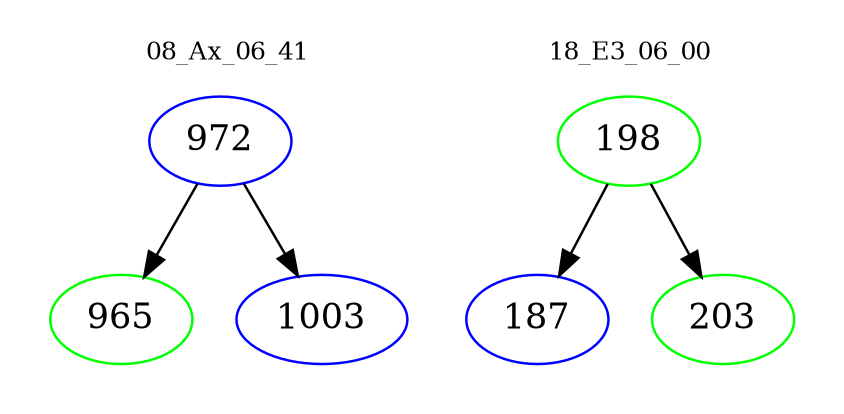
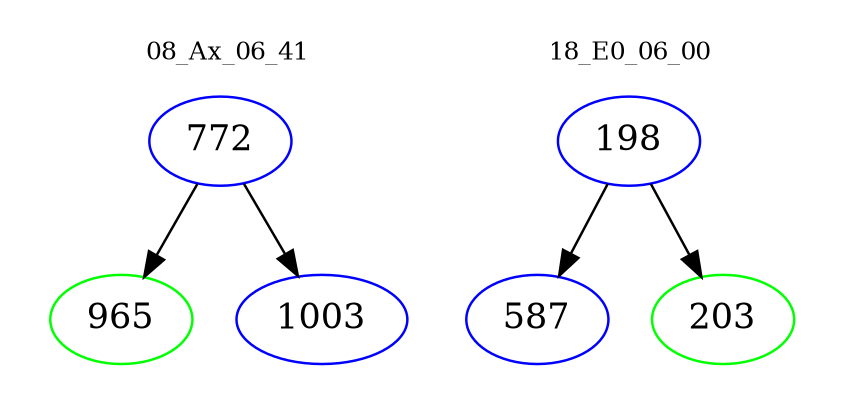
(630, 53) -> (630, 53)
(220, 141) -> (220, 141)
(629, 141) -> (629, 141)
(537, 319) -> (537, 319)
